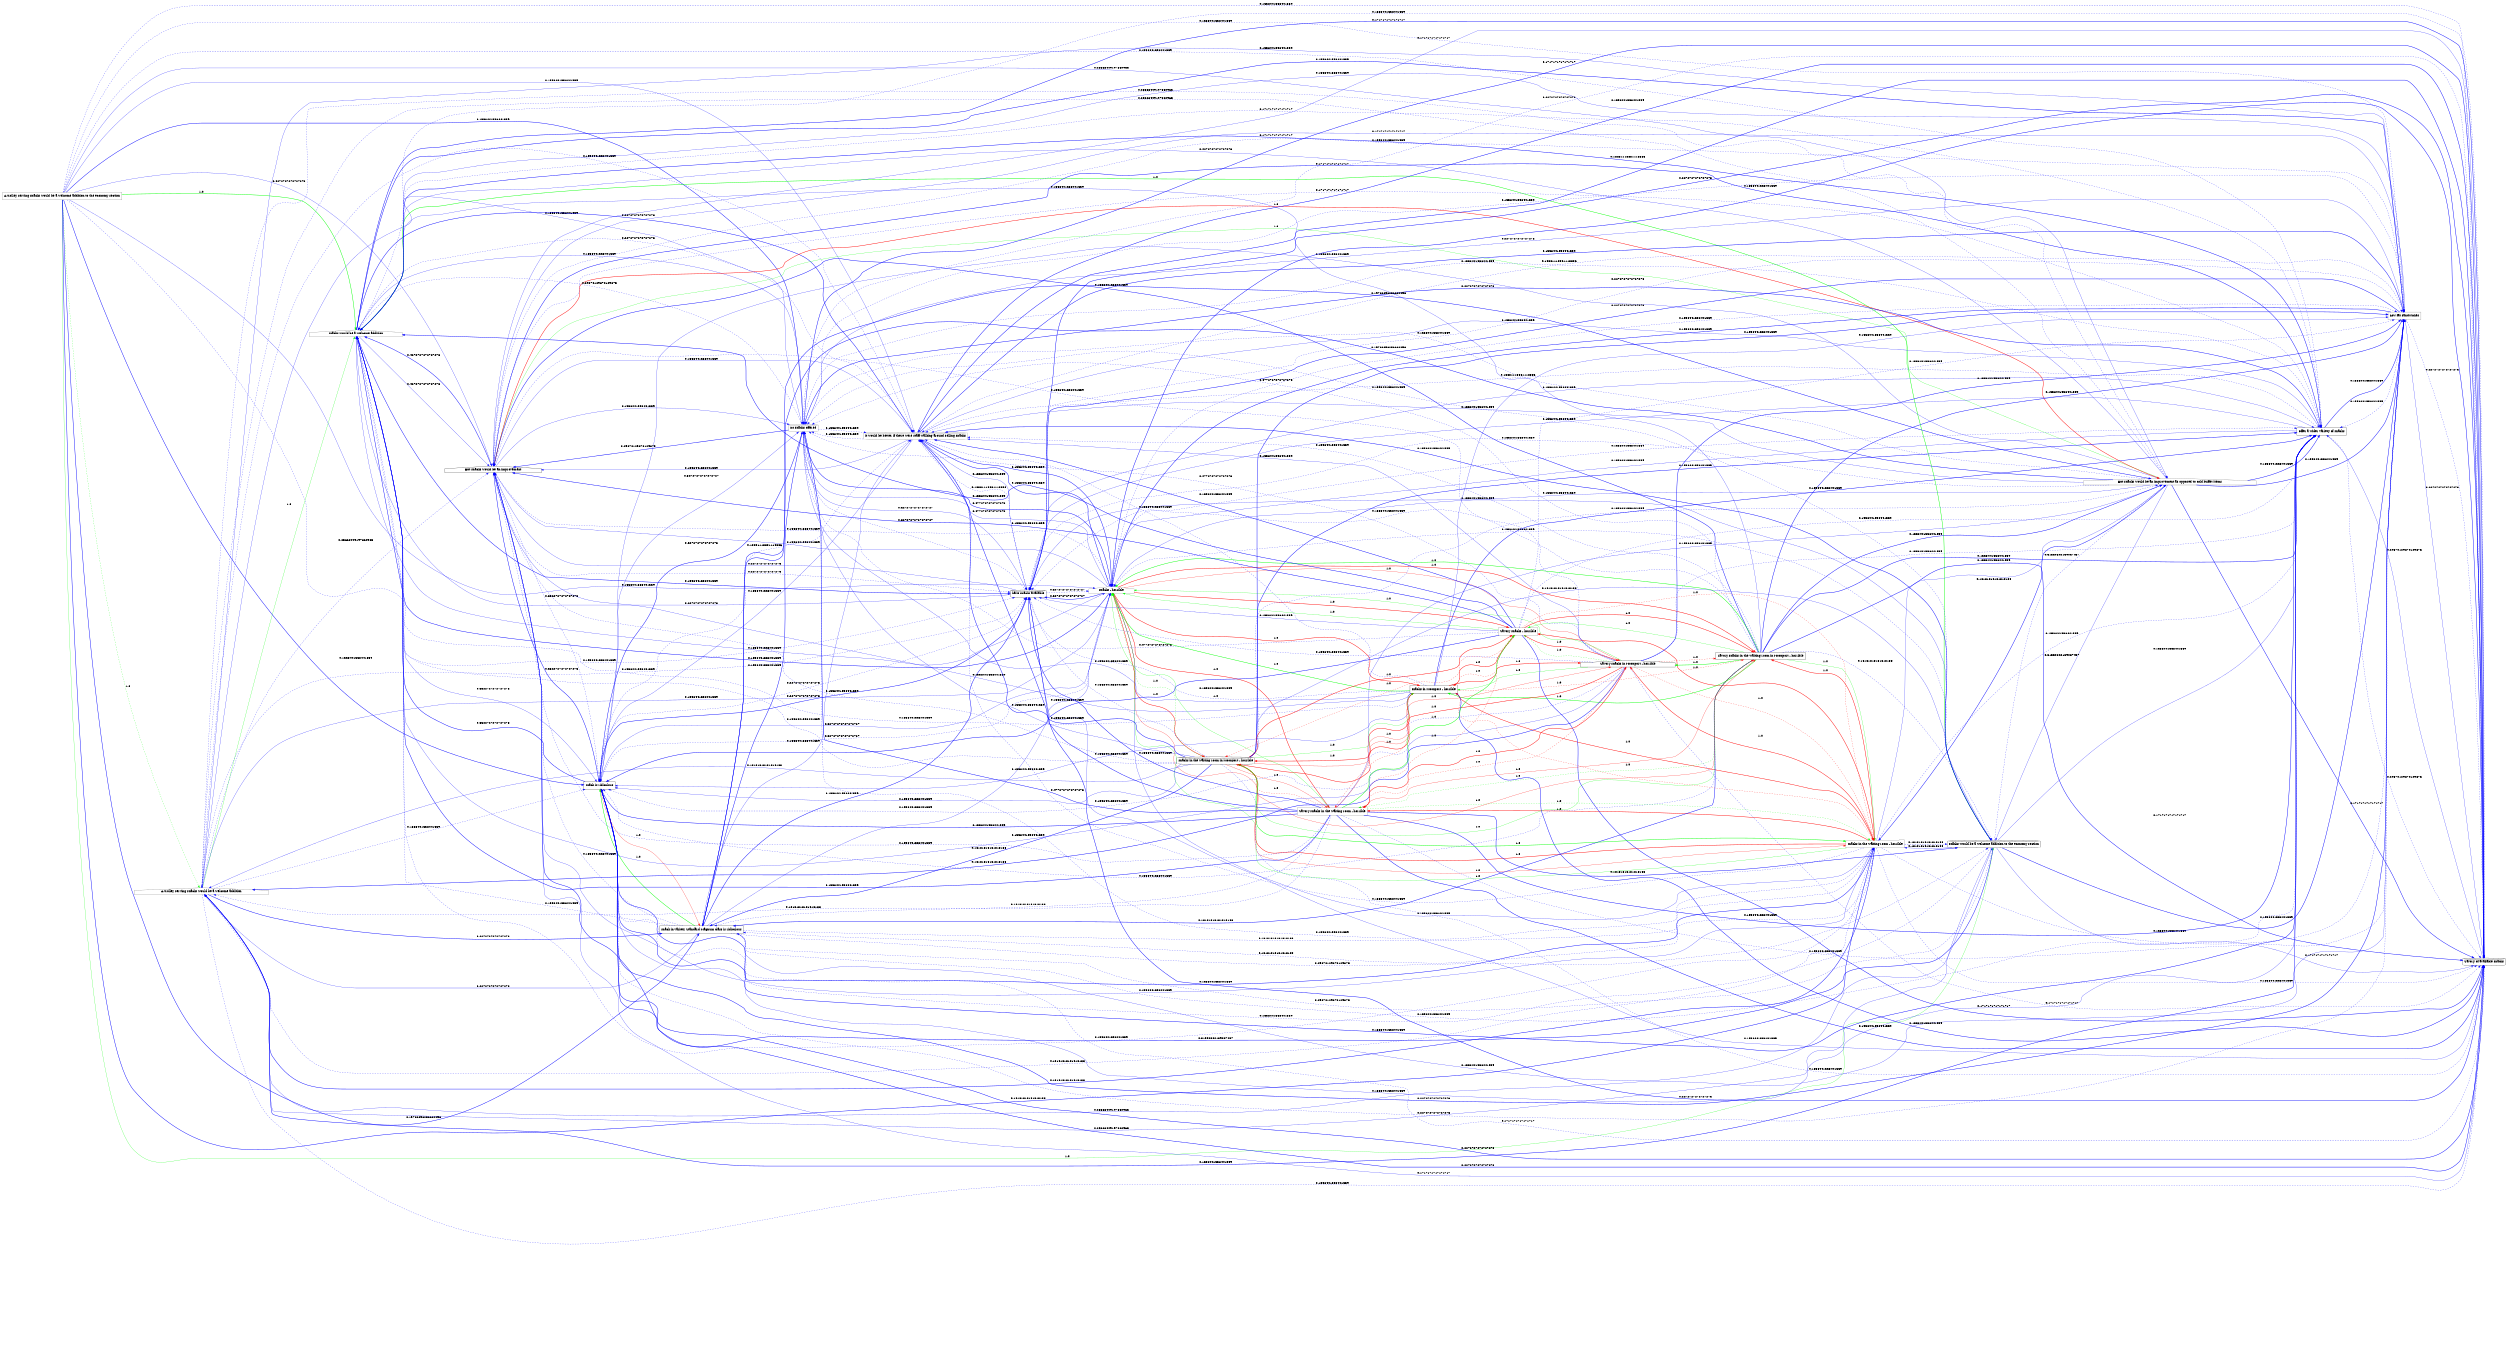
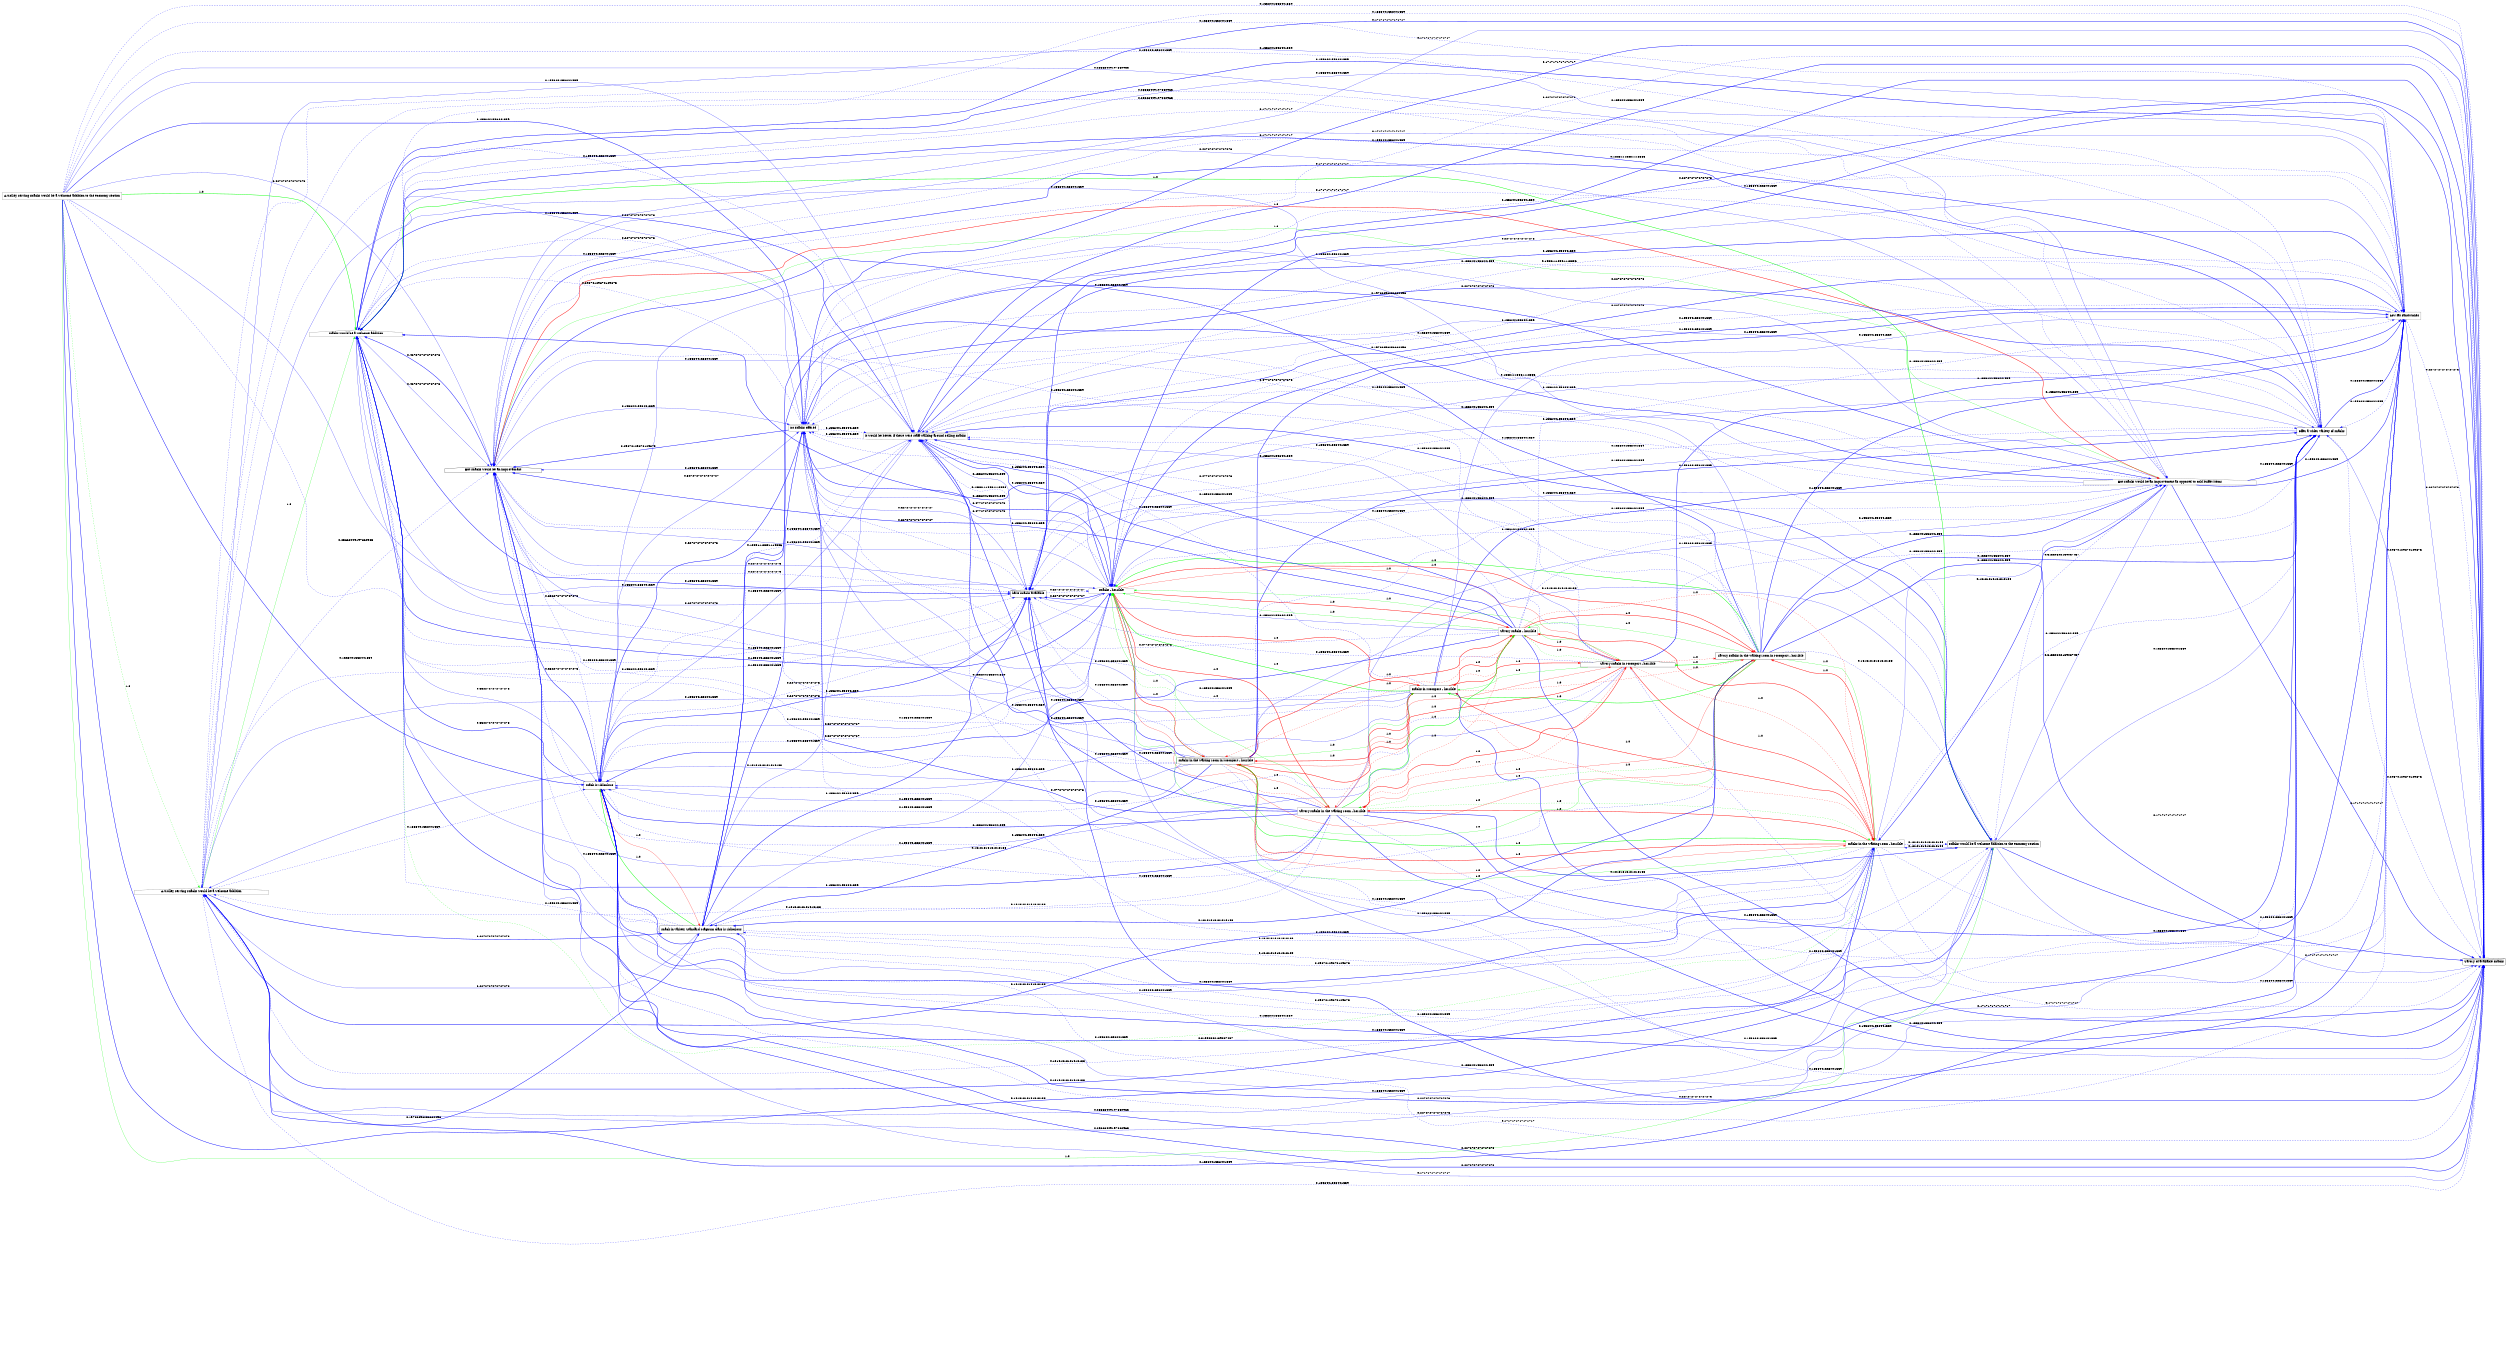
(976, 867) -> (1034, 989)
(928, 1046) -> (928, 1046)
